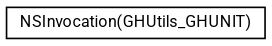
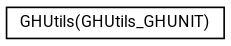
(136, 23) -> (115, 23)
